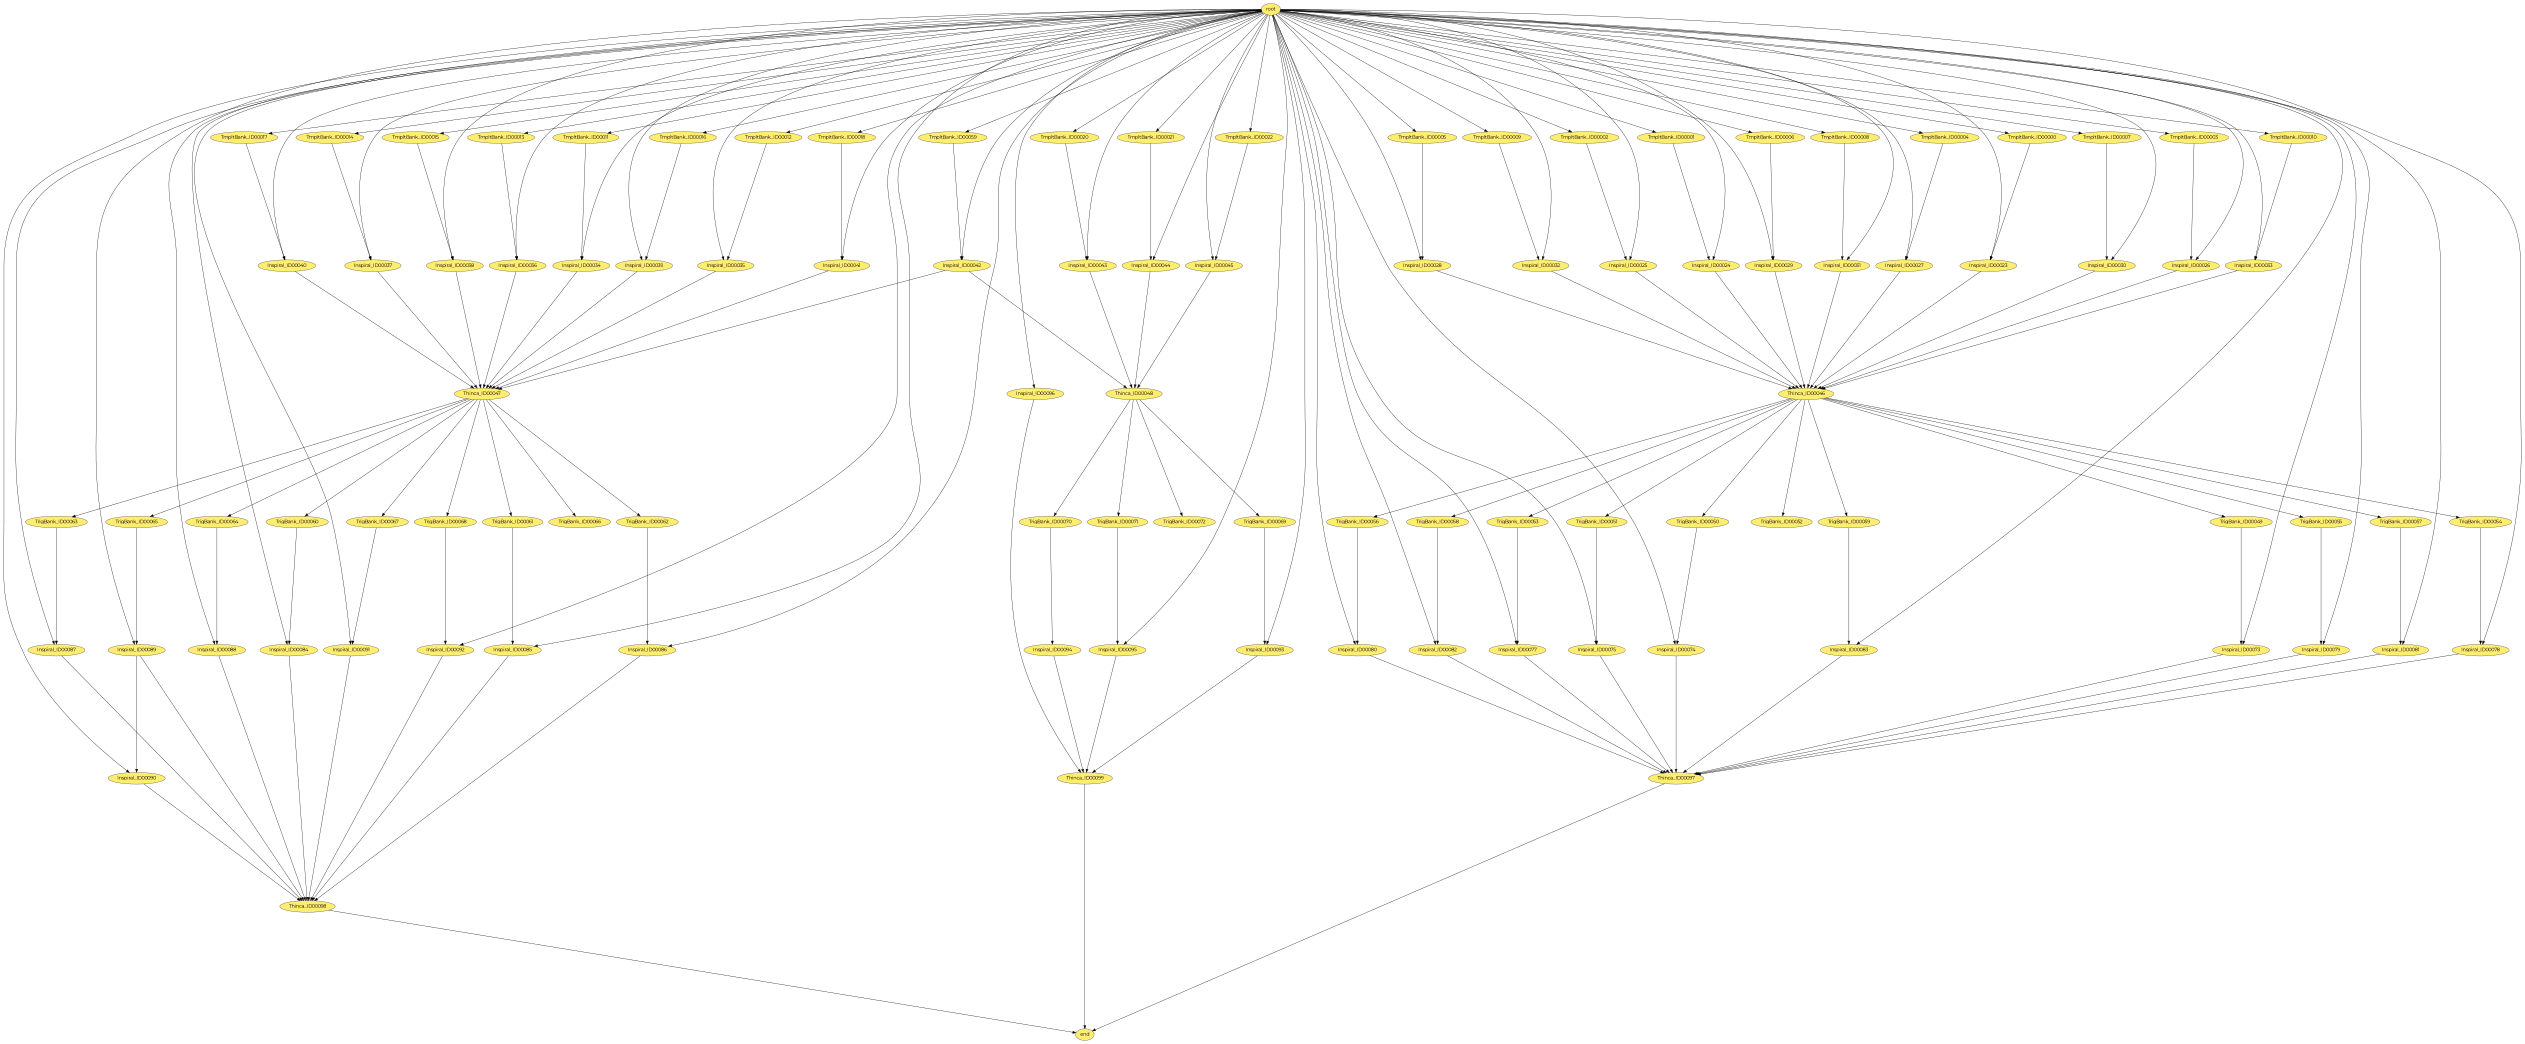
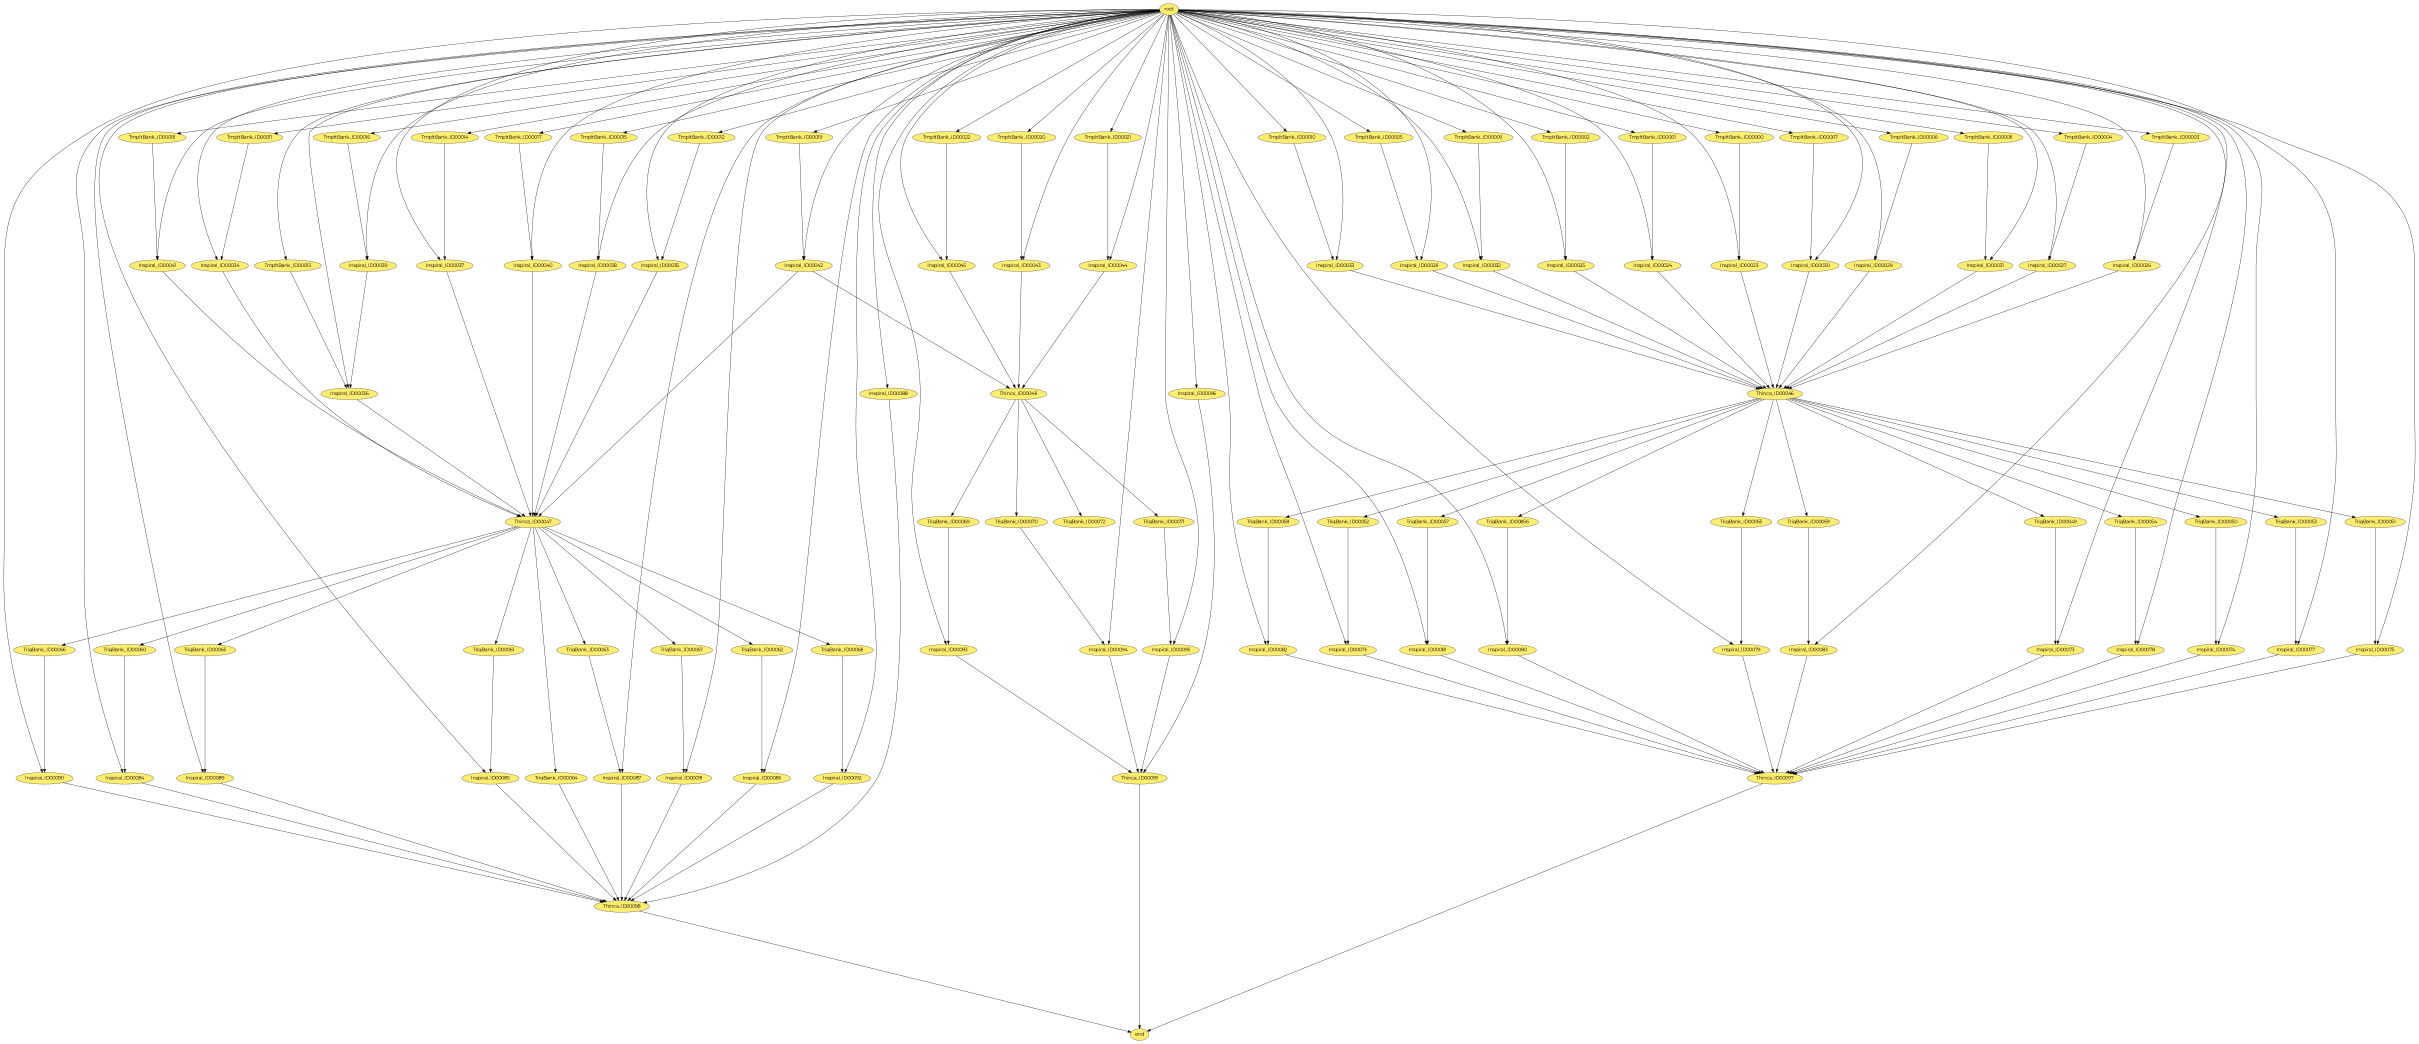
(953, 138) -> (799, 138)
none -> (1139, 328)
(564, 329) -> (359, 328)
(1357, 522) -> (1508, 522)
(217, 584) -> (588, 841)
none -> (1348, 650)
(137, 713) -> (44, 713)
